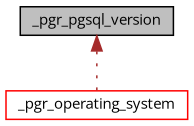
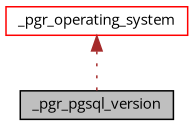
(97, 71) -> (97, 71)
